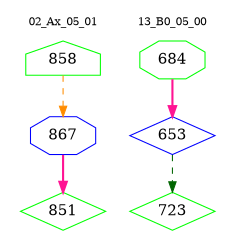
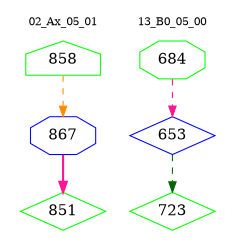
(172, 93) -> (172, 93)
